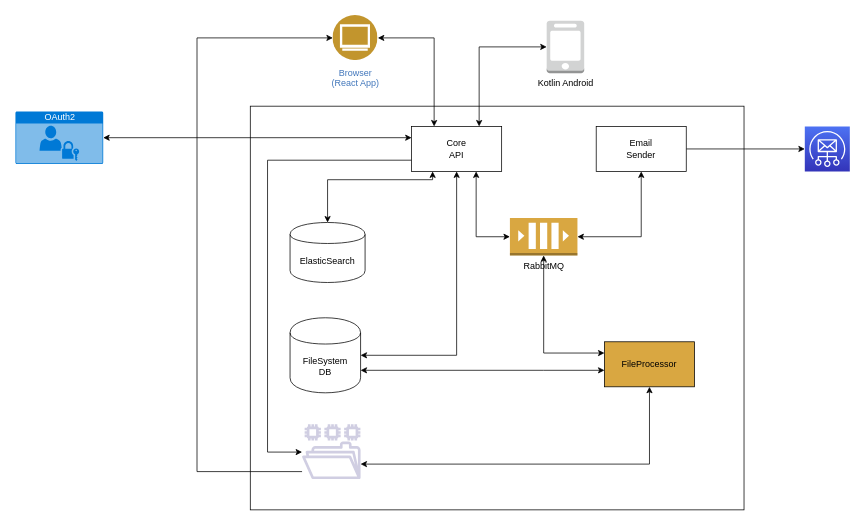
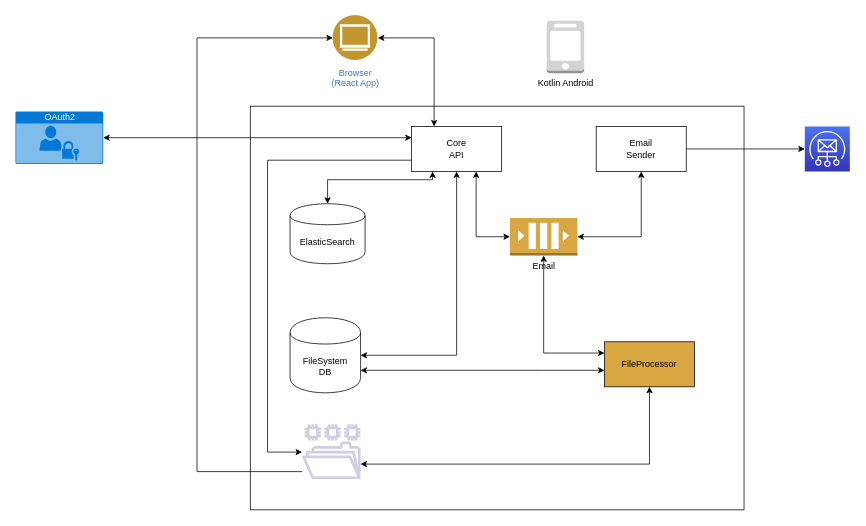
(540, 47) -> none
(327, 252) -> (327, 234)
(544, 266) -> (544, 266)
